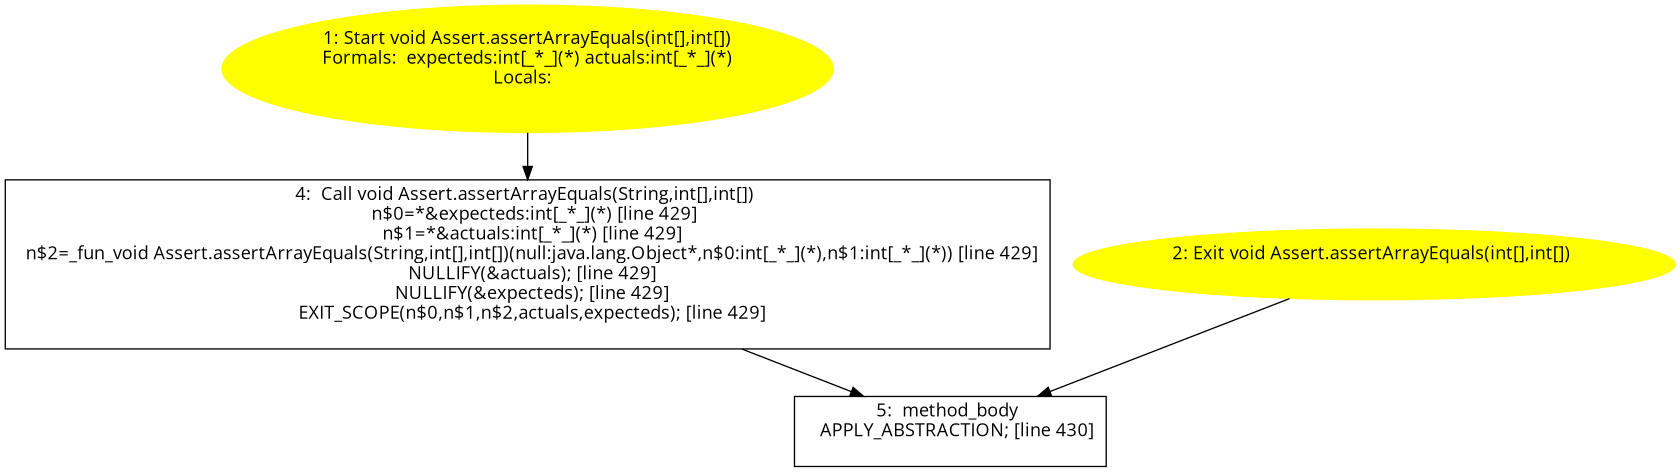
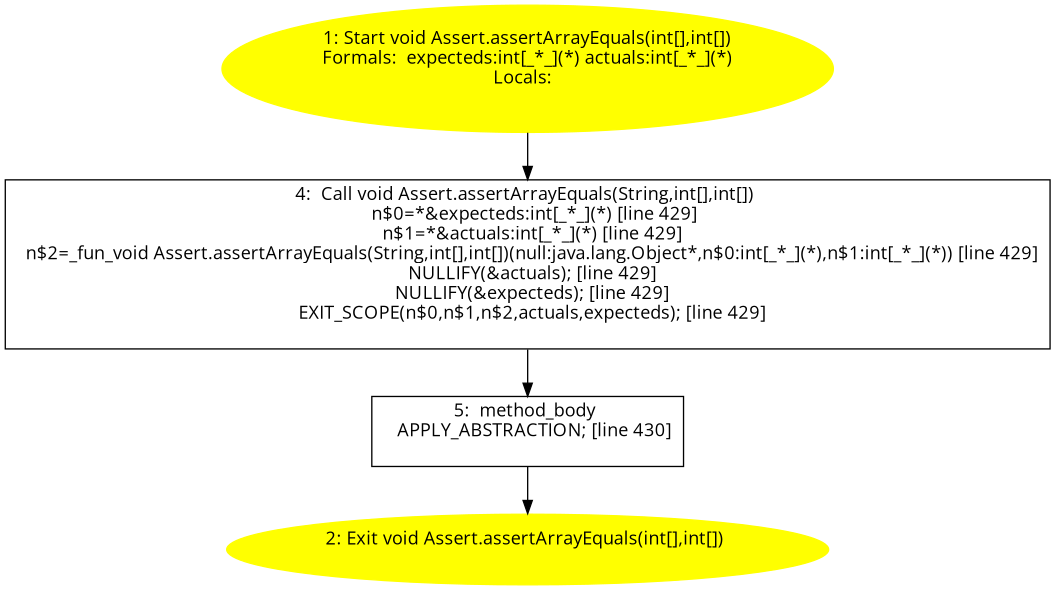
(1170, 345) -> (528, 484)
